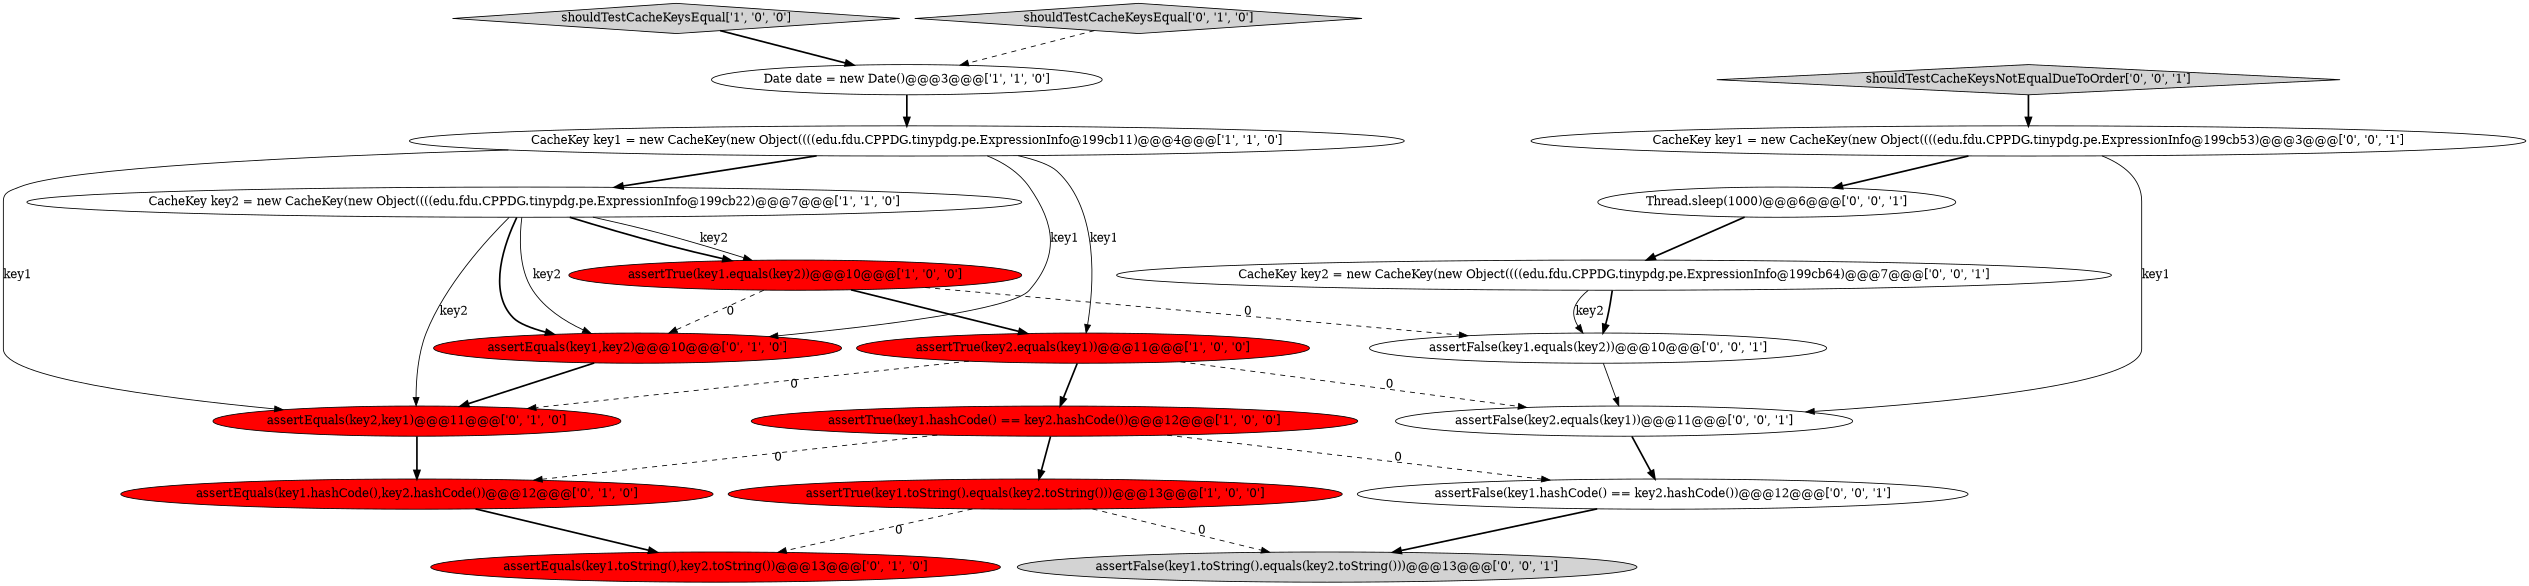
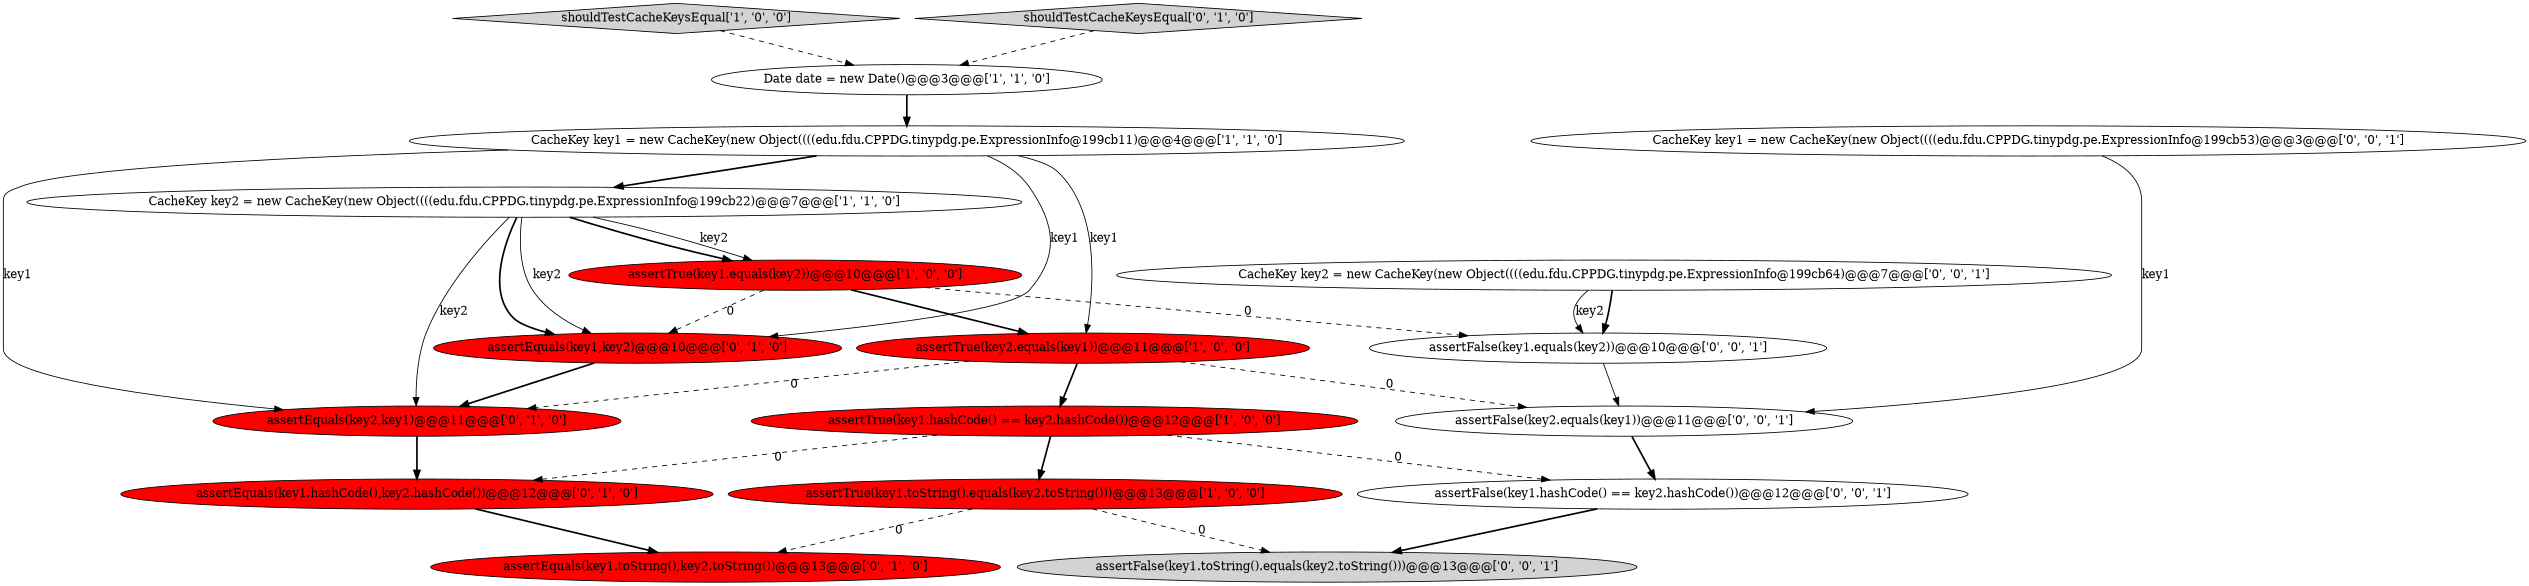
(783, 47) -> (783, 47)
(2028, 80) -> none
(1777, 202) -> none
